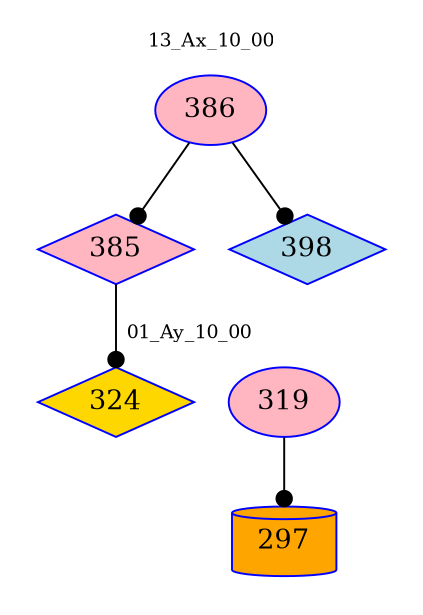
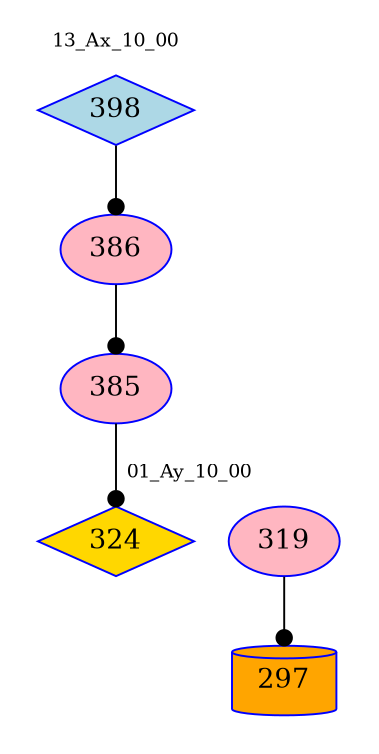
(256, 176) -> (116, 172)
(116, 249) -> (116, 389)
